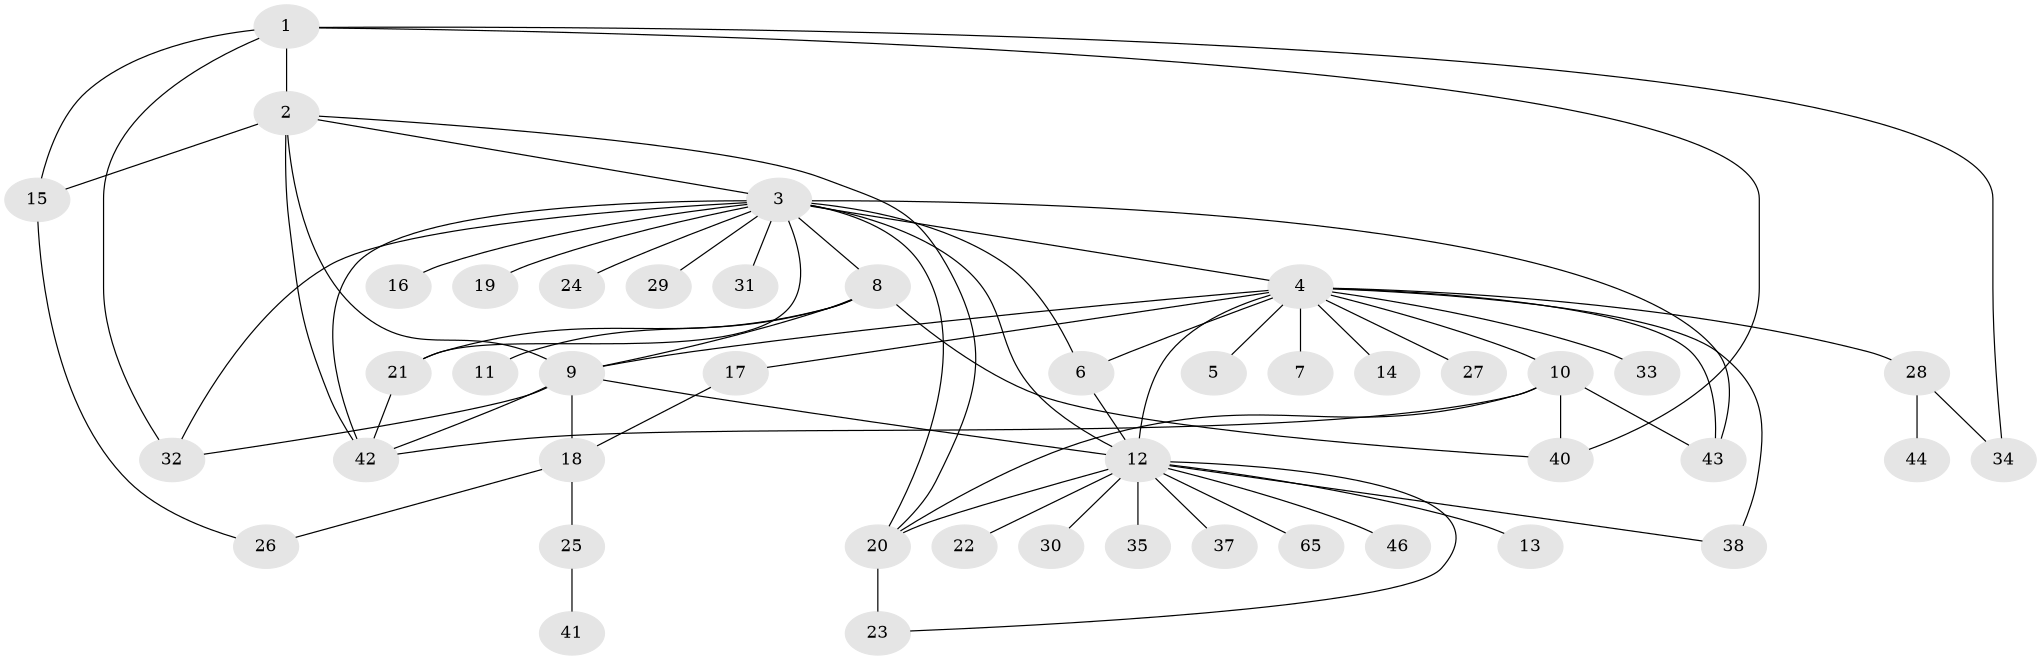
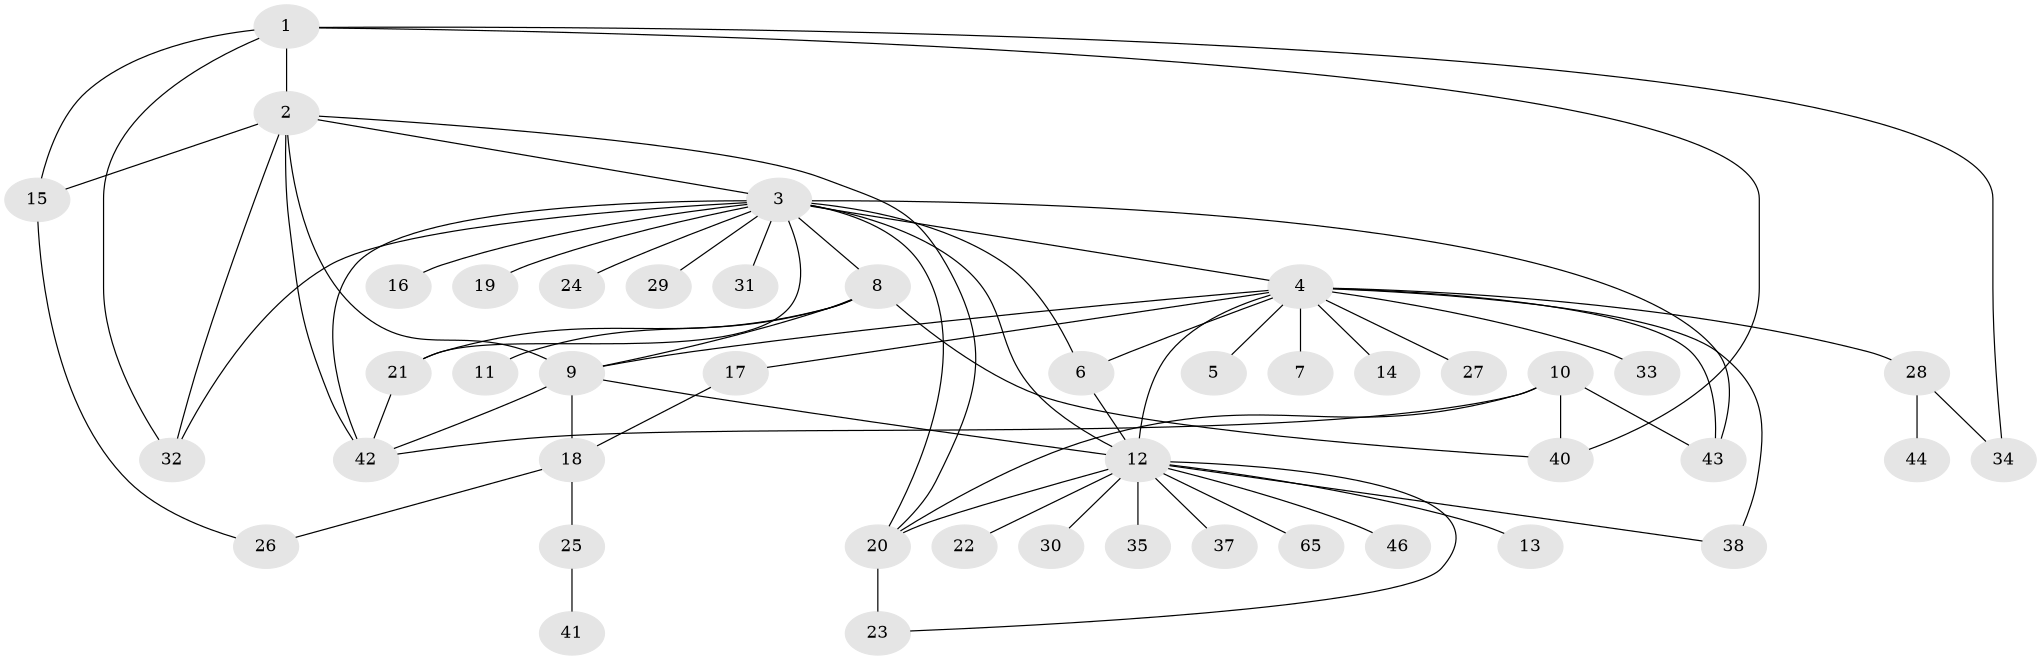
(1434, 324) -> none
(368, 428) -> (224, 285)
